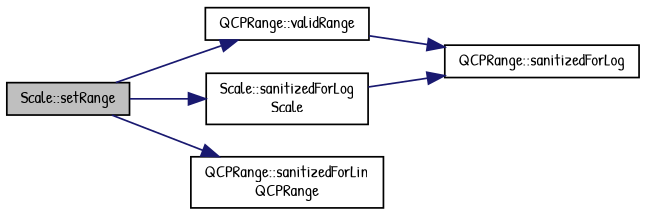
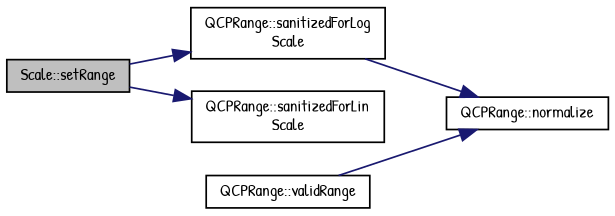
(542, 61) -> (527, 113)
(168, 64) -> none
(287, 99) -> (288, 33)
(287, 182) -> (288, 117)
